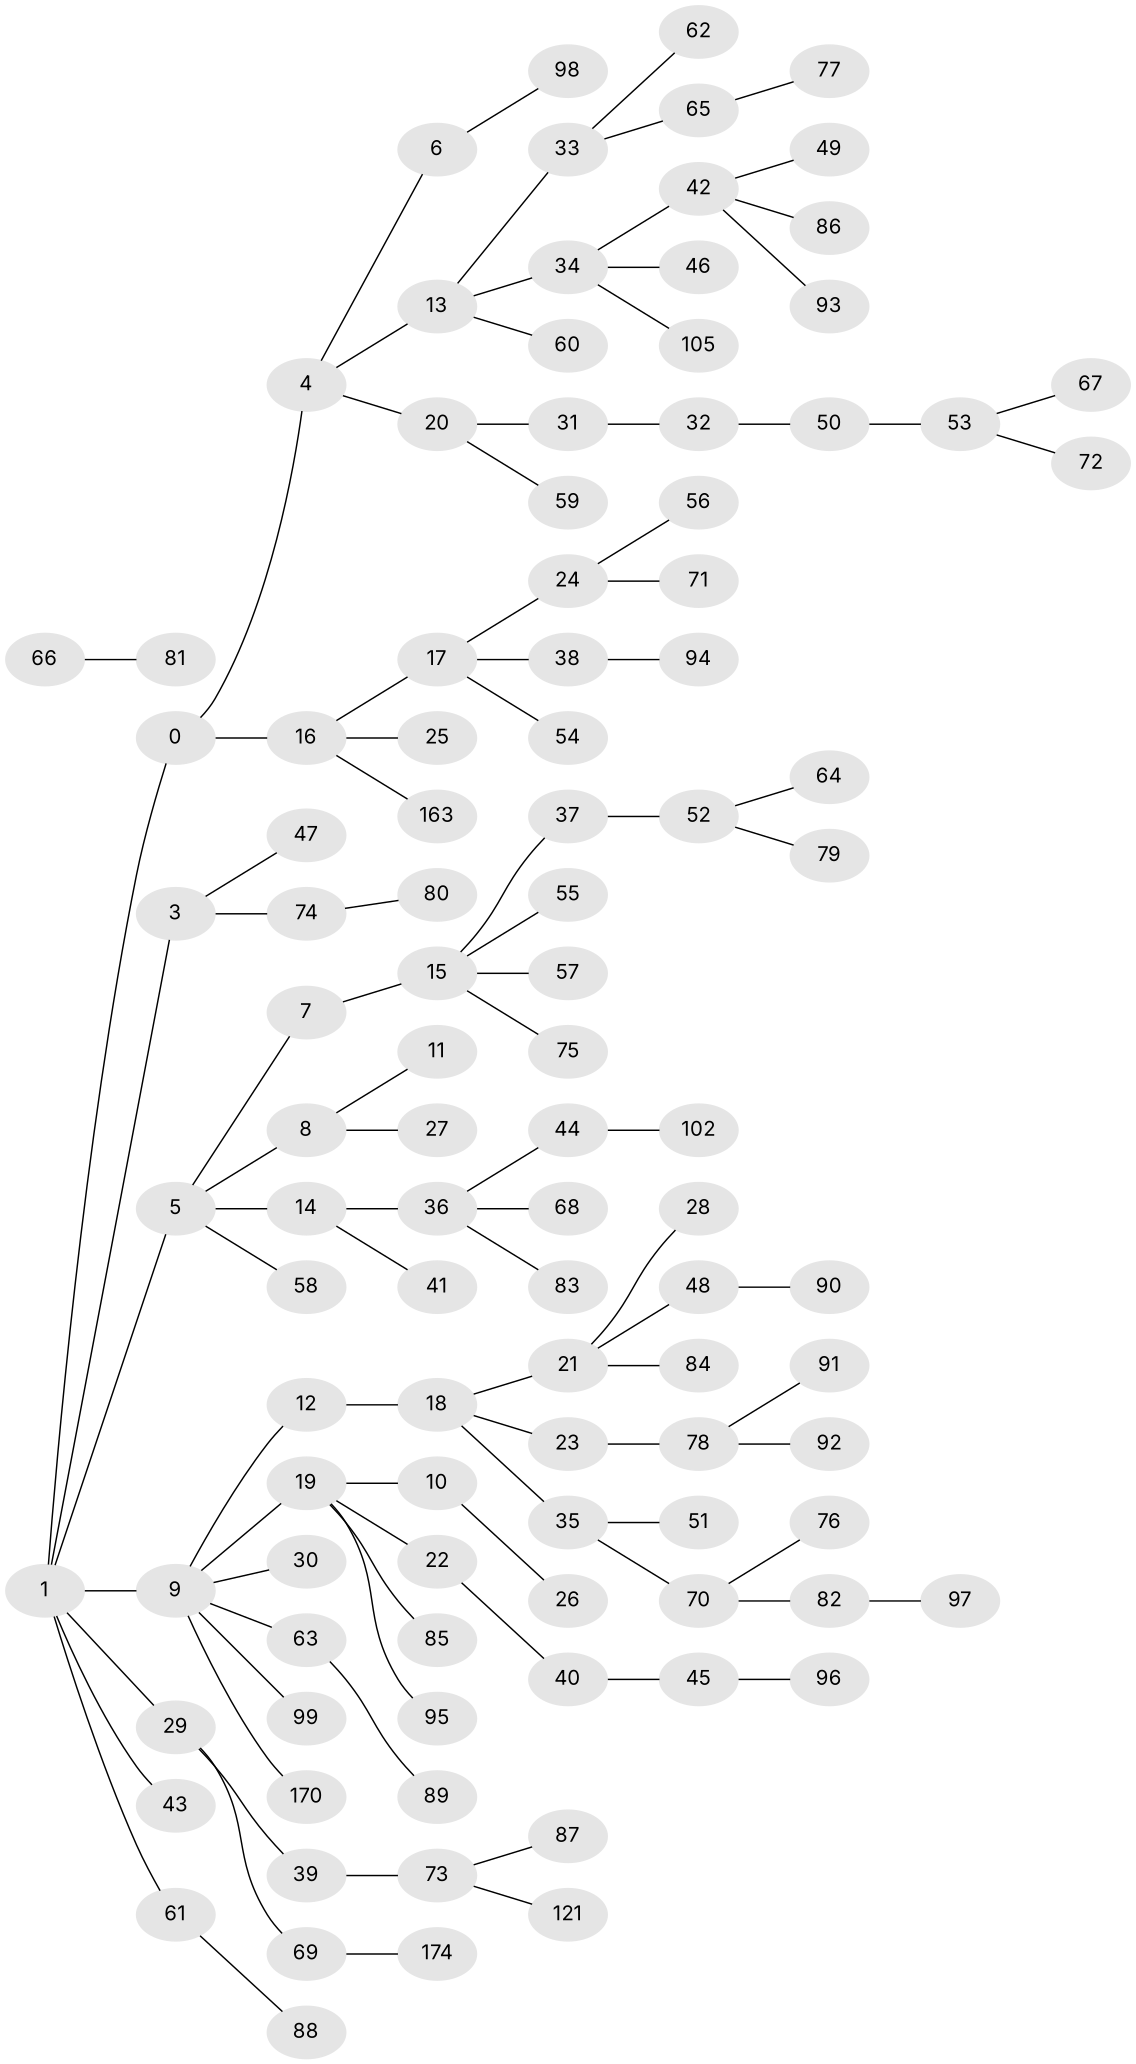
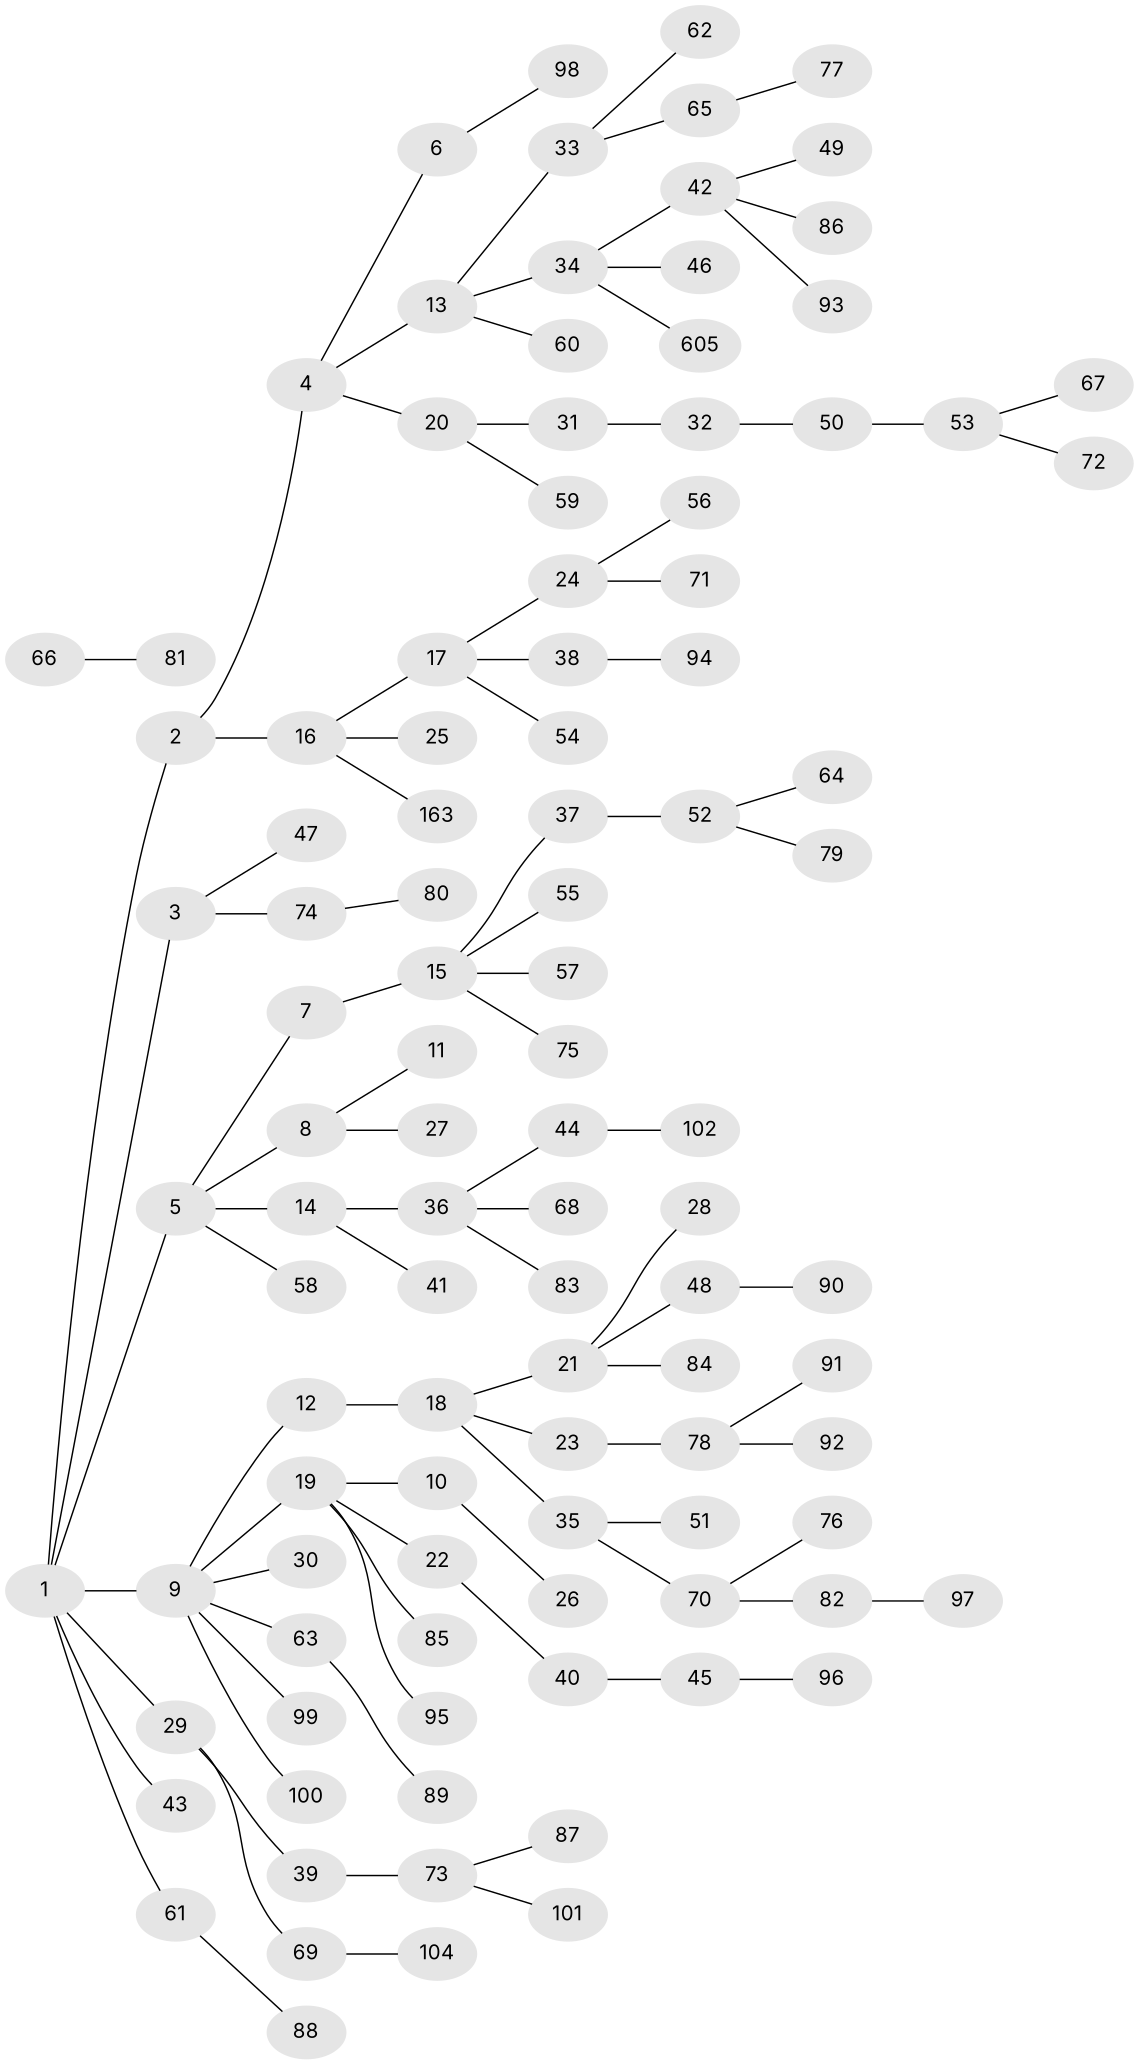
(699, 346) -> (700, 346)
(176, 738) -> (176, 738)
(307, 1797) -> (307, 1797)
(568, 1915) -> (568, 1915)
(437, 1954) -> (437, 1954)
